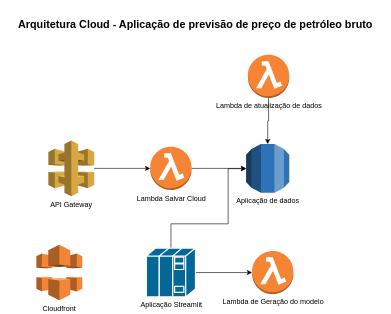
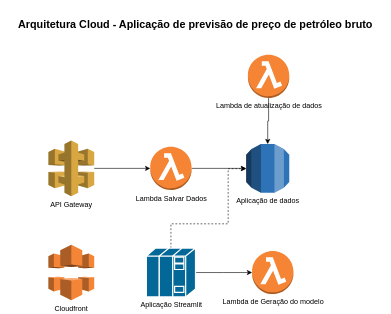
(172, 199) -> (172, 199)
(215, 224) -> (215, 224)
(59, 273) -> (71, 273)
